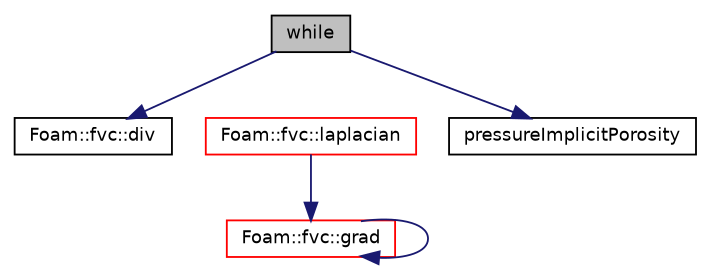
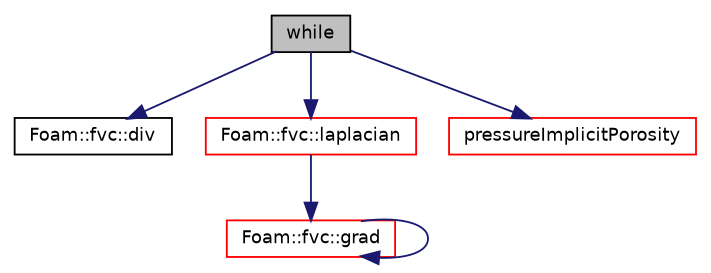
none -> (311, 76)
(573, 136) -> (573, 136)
